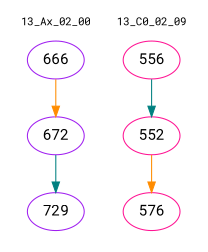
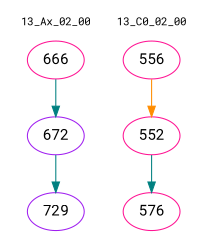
(152, 23) -> (152, 23)
(56, 60) -> (56, 60)
(56, 93) -> (56, 93)
(152, 93) -> (152, 93)
(152, 169) -> (152, 169)
